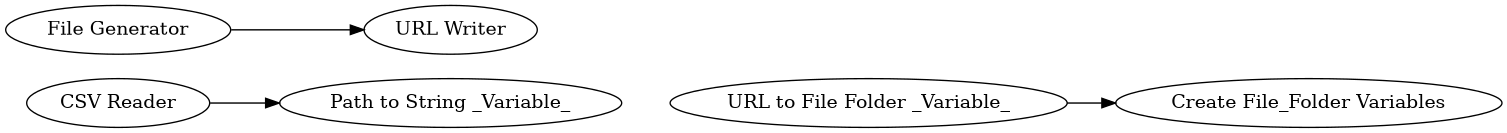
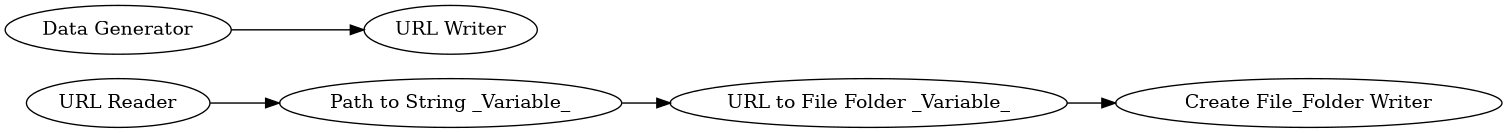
(118, 30) -> (118, 30)
(118, 103) -> (118, 103)
none -> (639, 103)
(1309, 103) -> (1309, 103)
